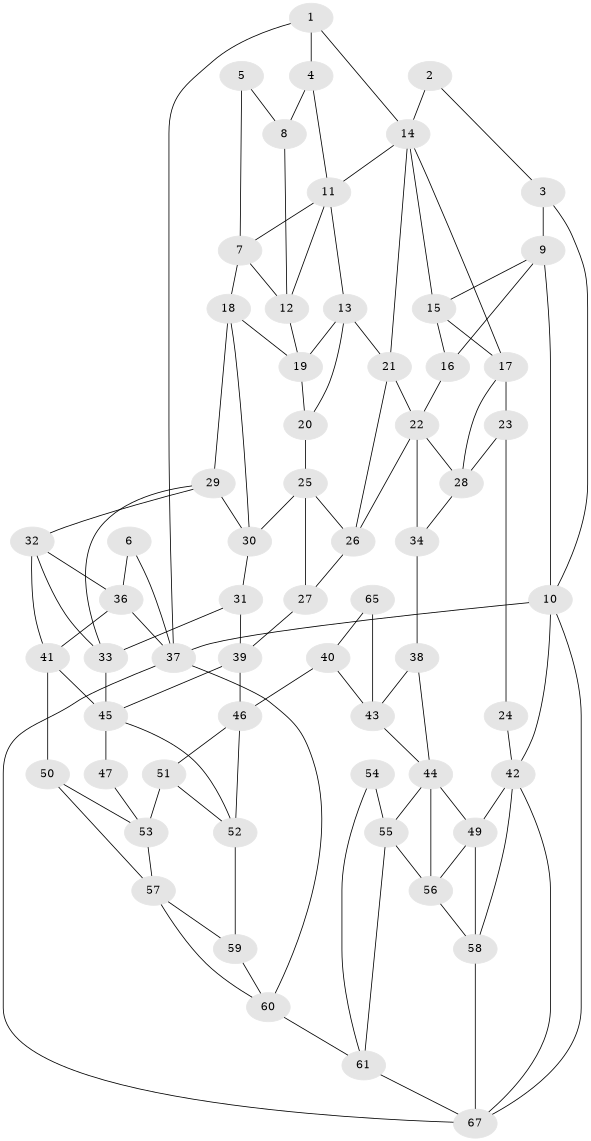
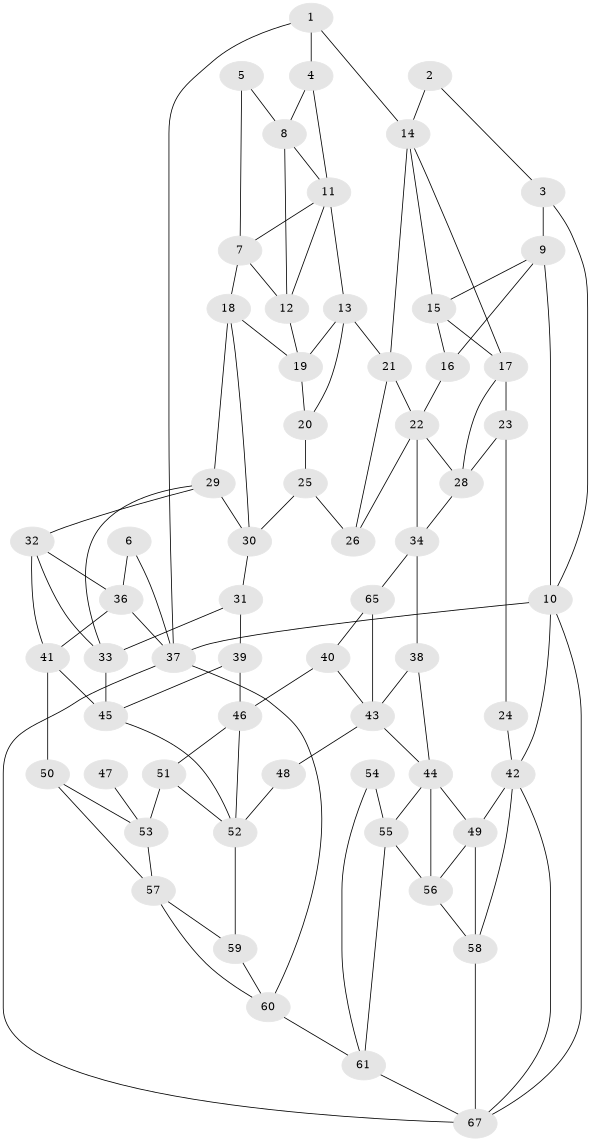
(369, 163) -> (307, 163)
none -> (395, 571)
(306, 600) -> none
(106, 745) -> none
none -> (284, 774)
